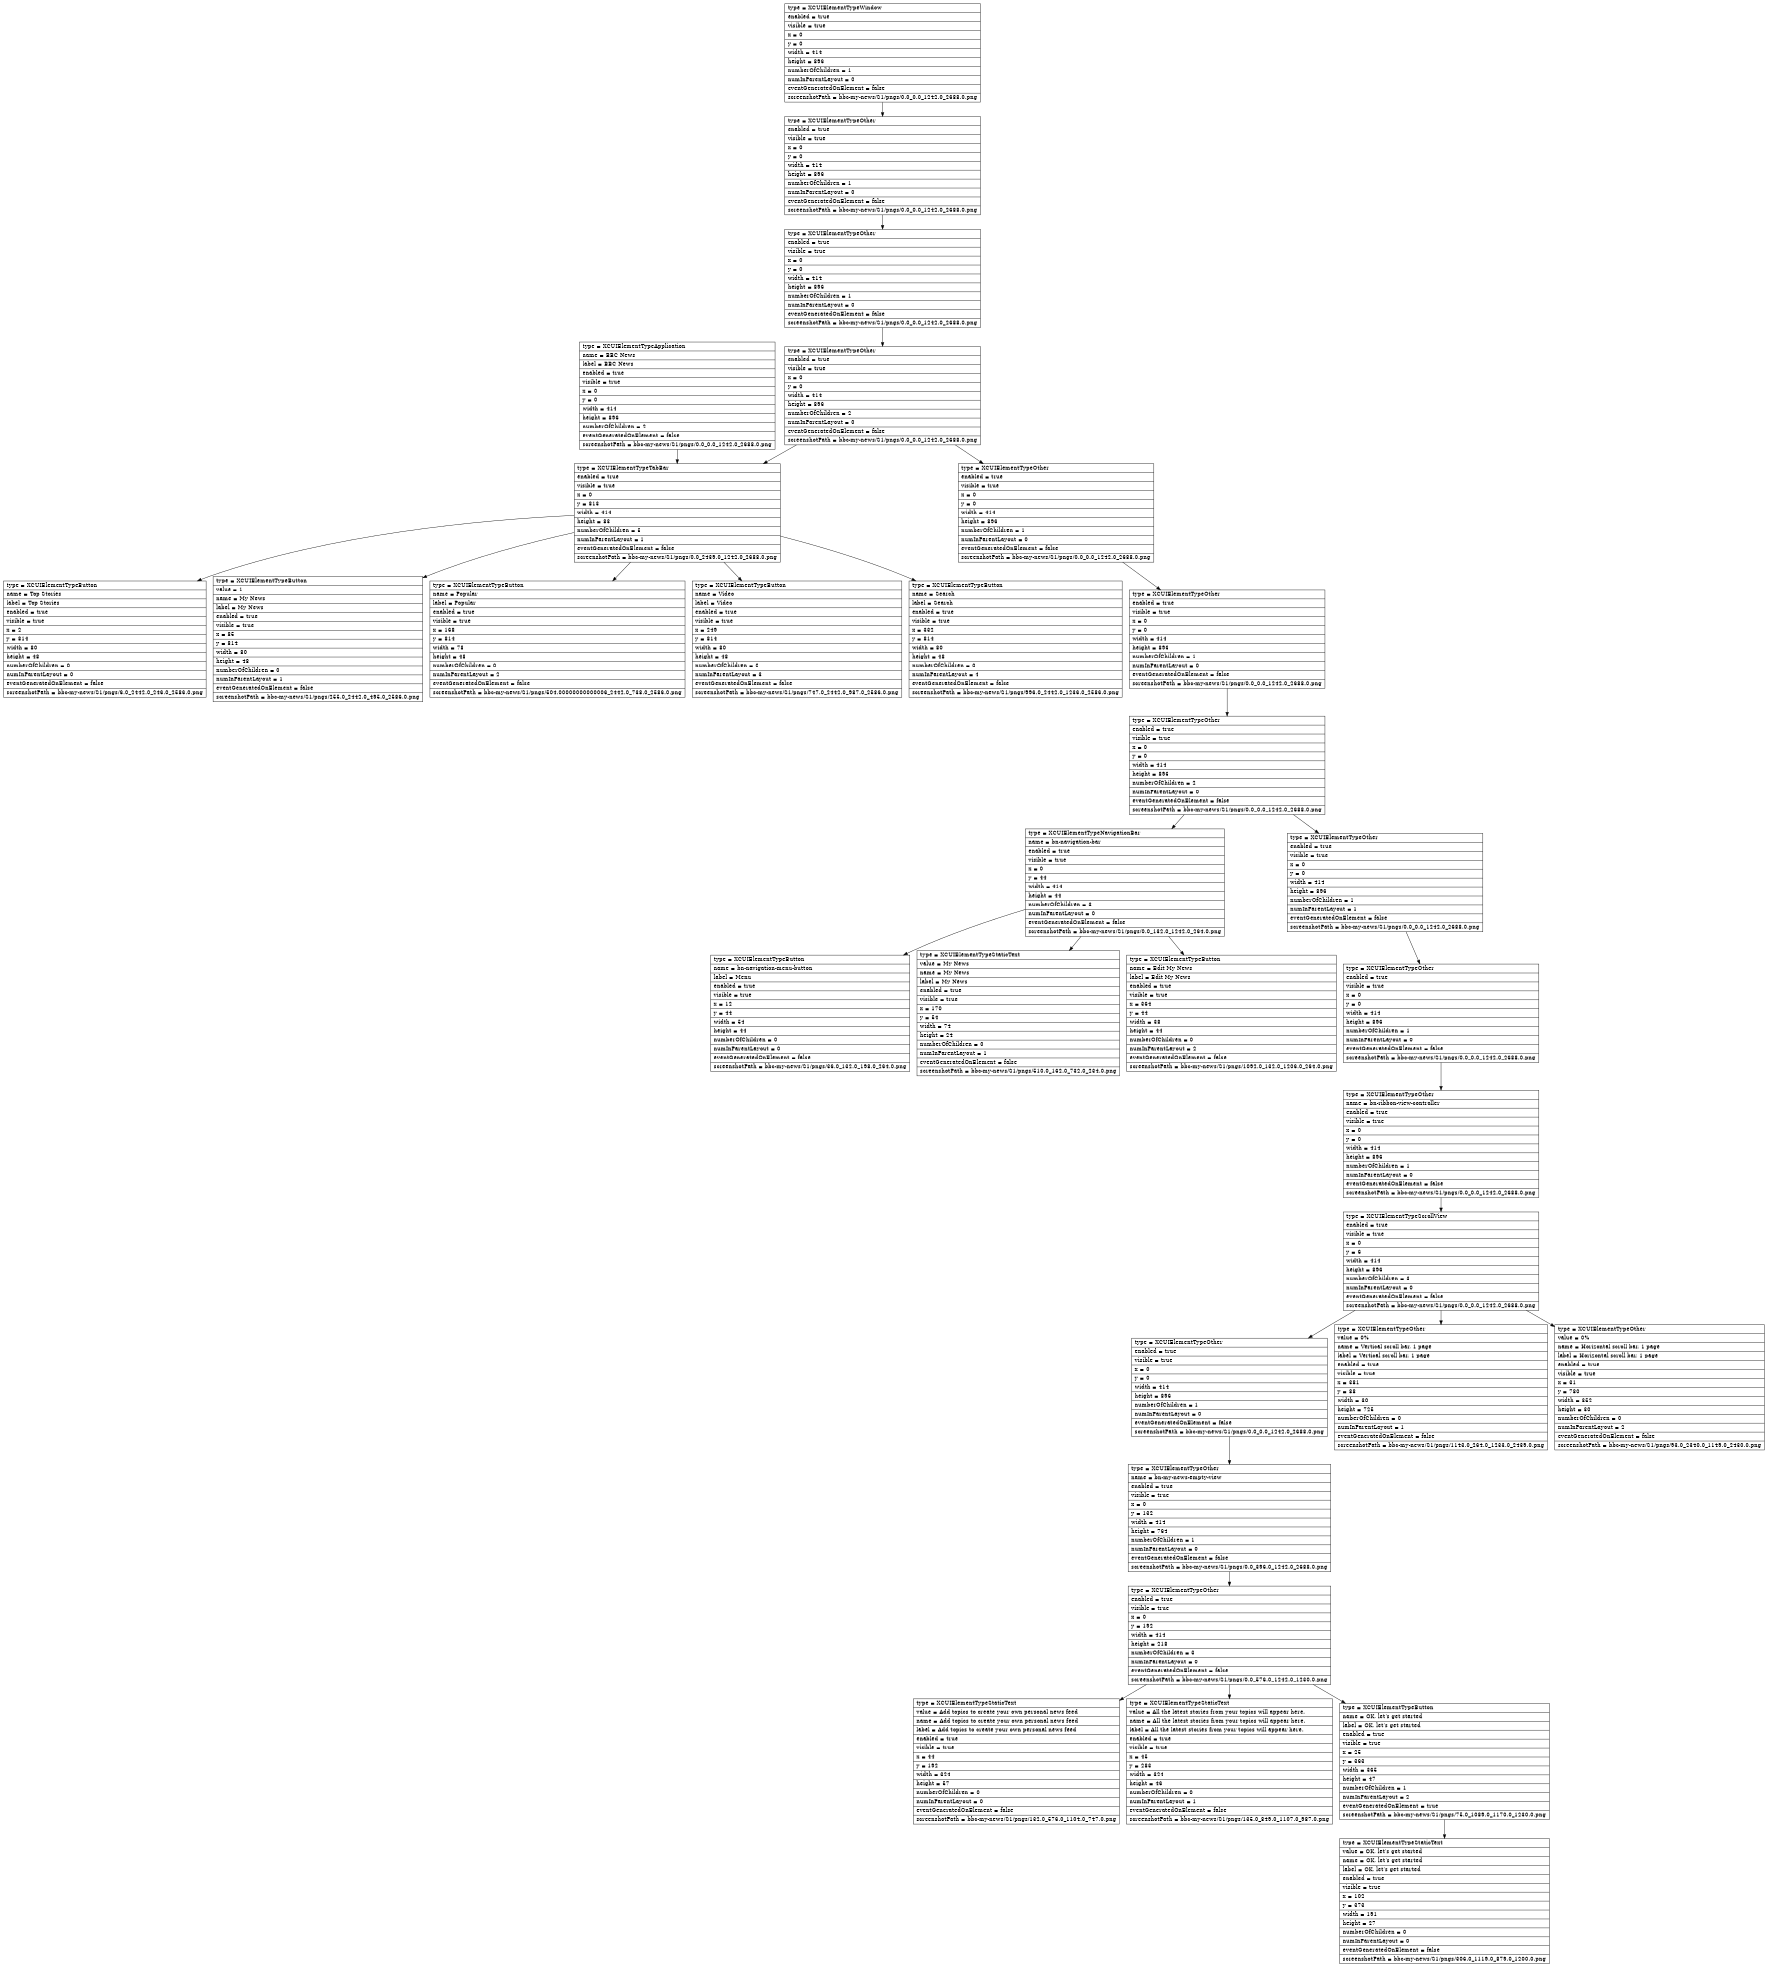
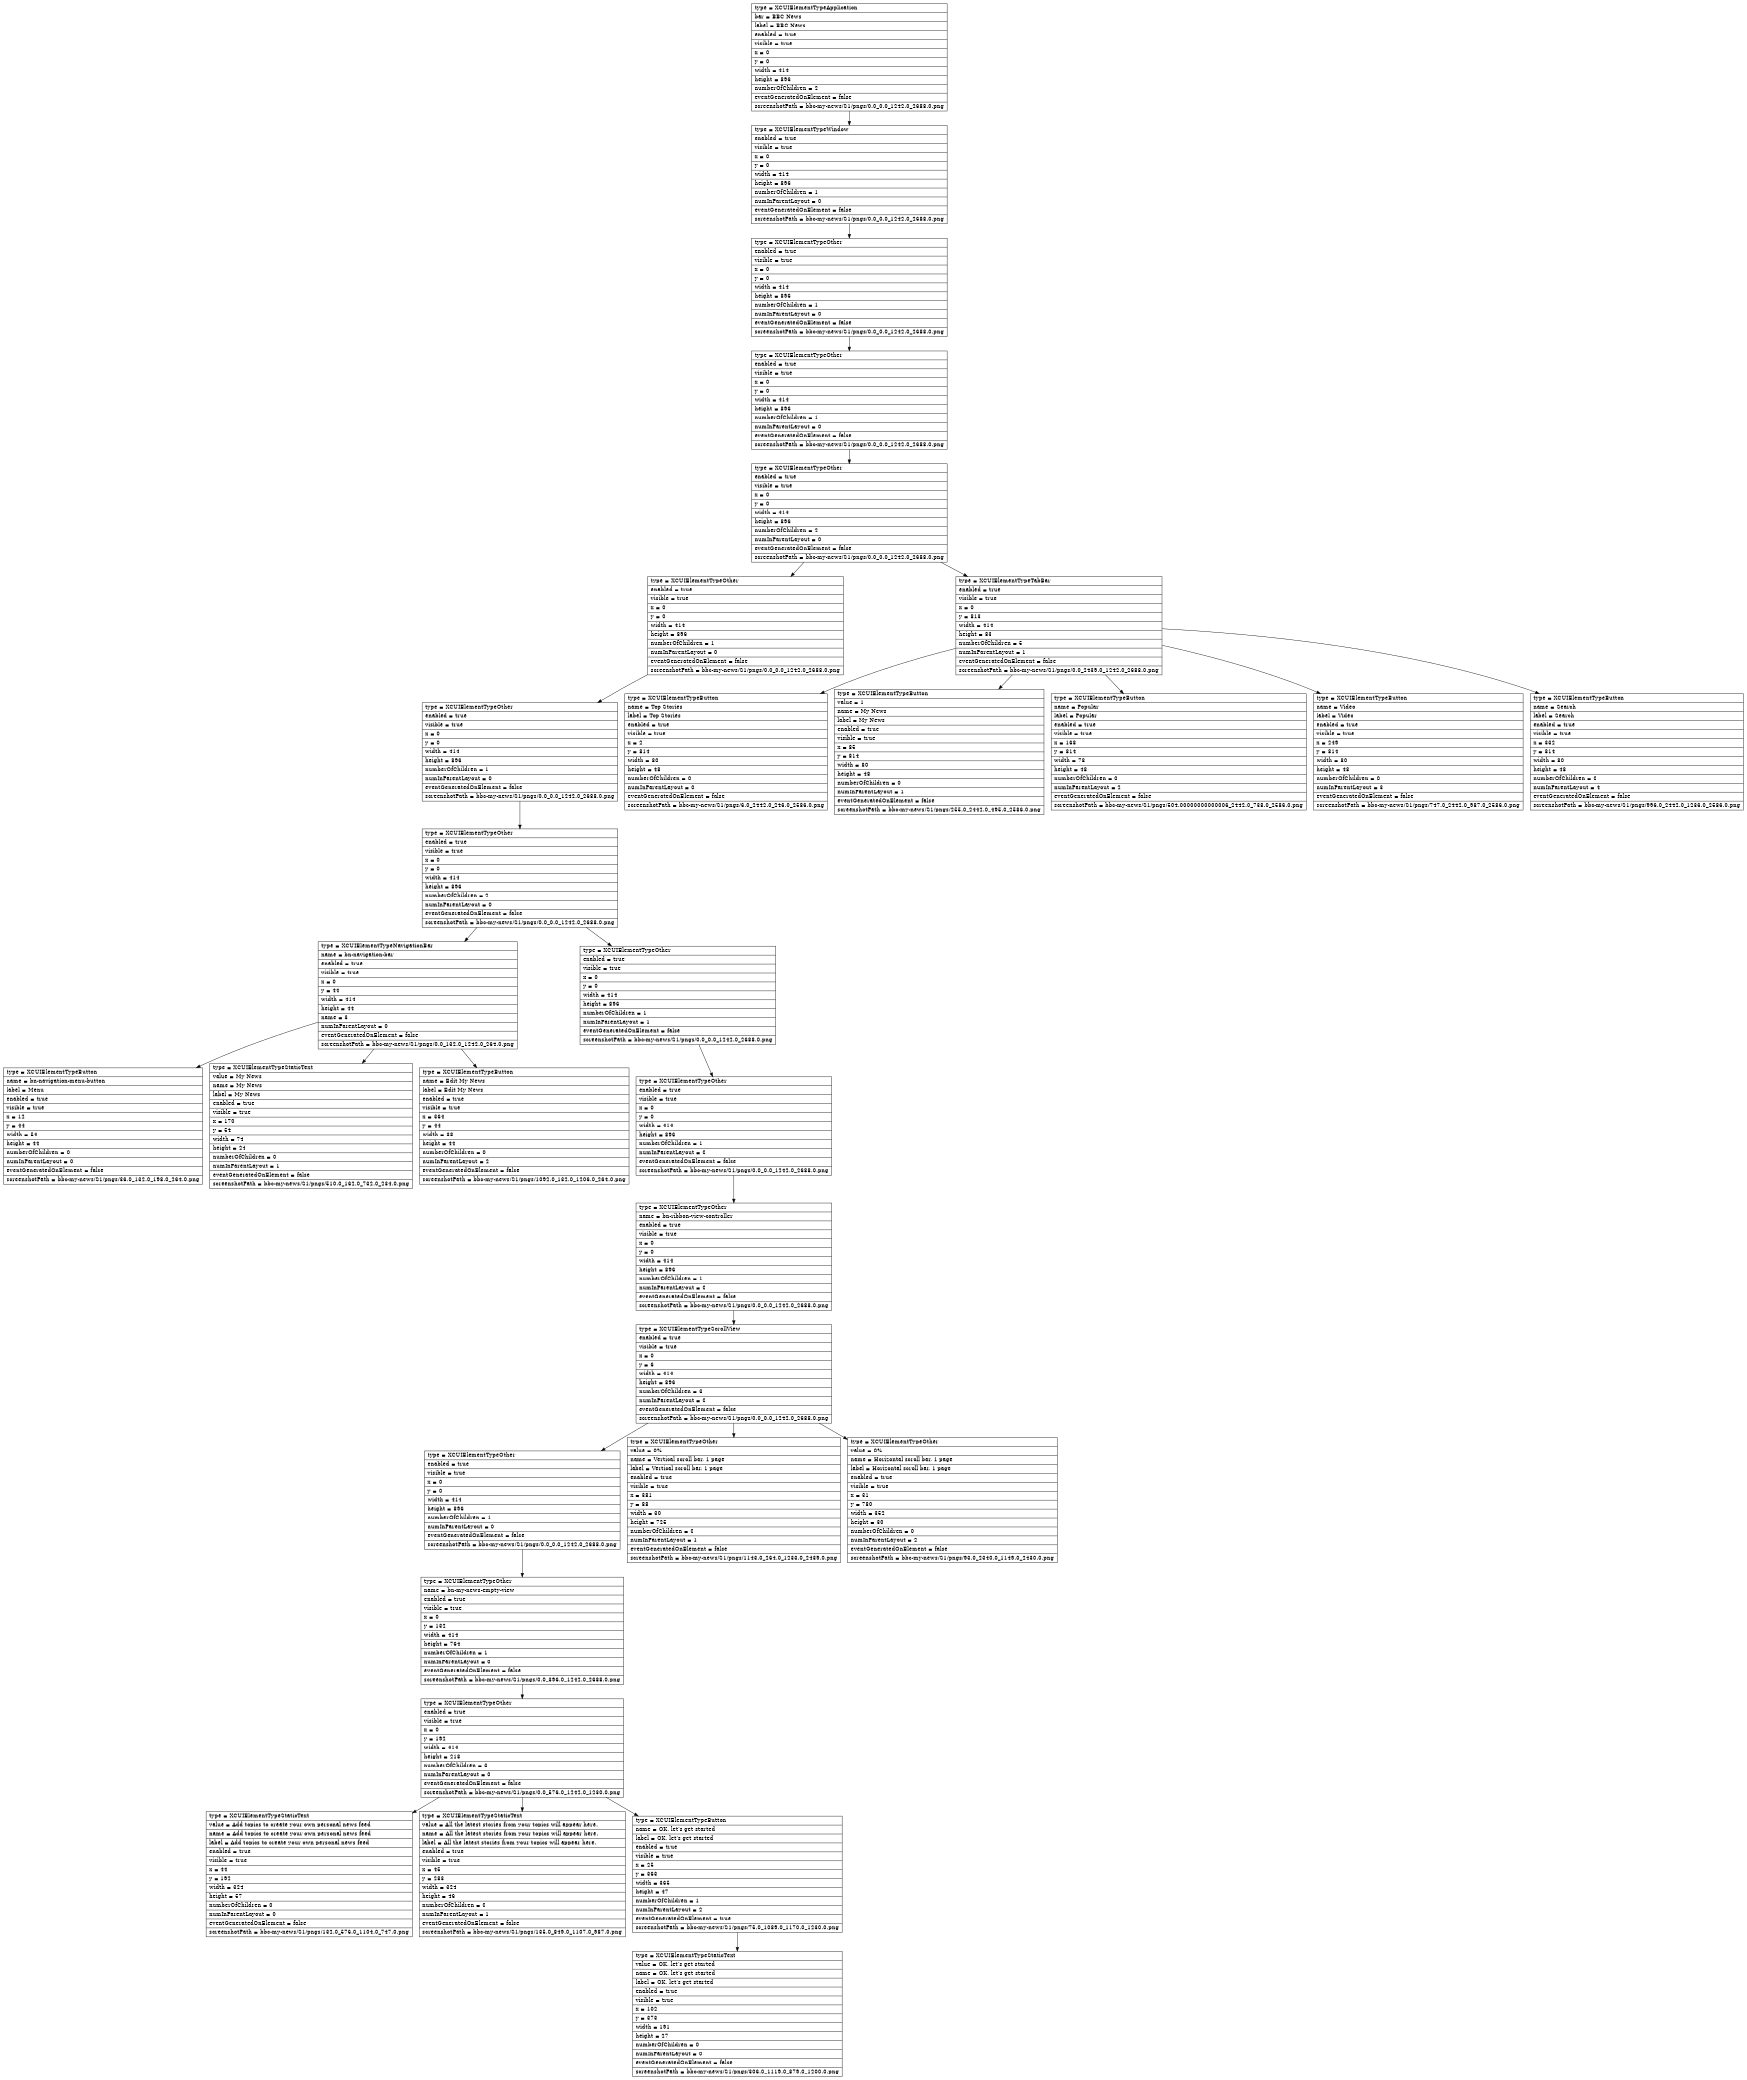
(609, 355) -> (778, 17)
(677, 454) -> (849, 116)
(1060, 905) -> (335, 1018)
